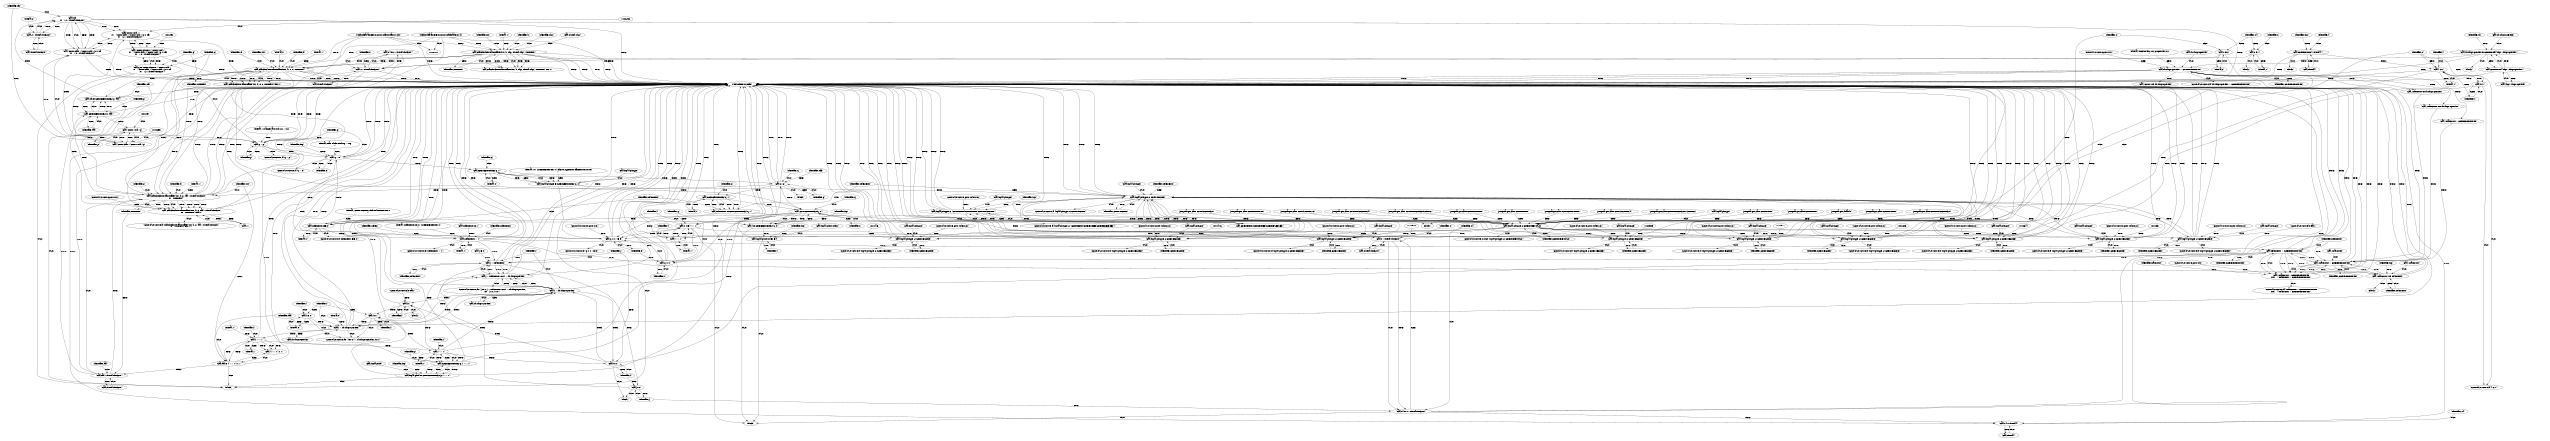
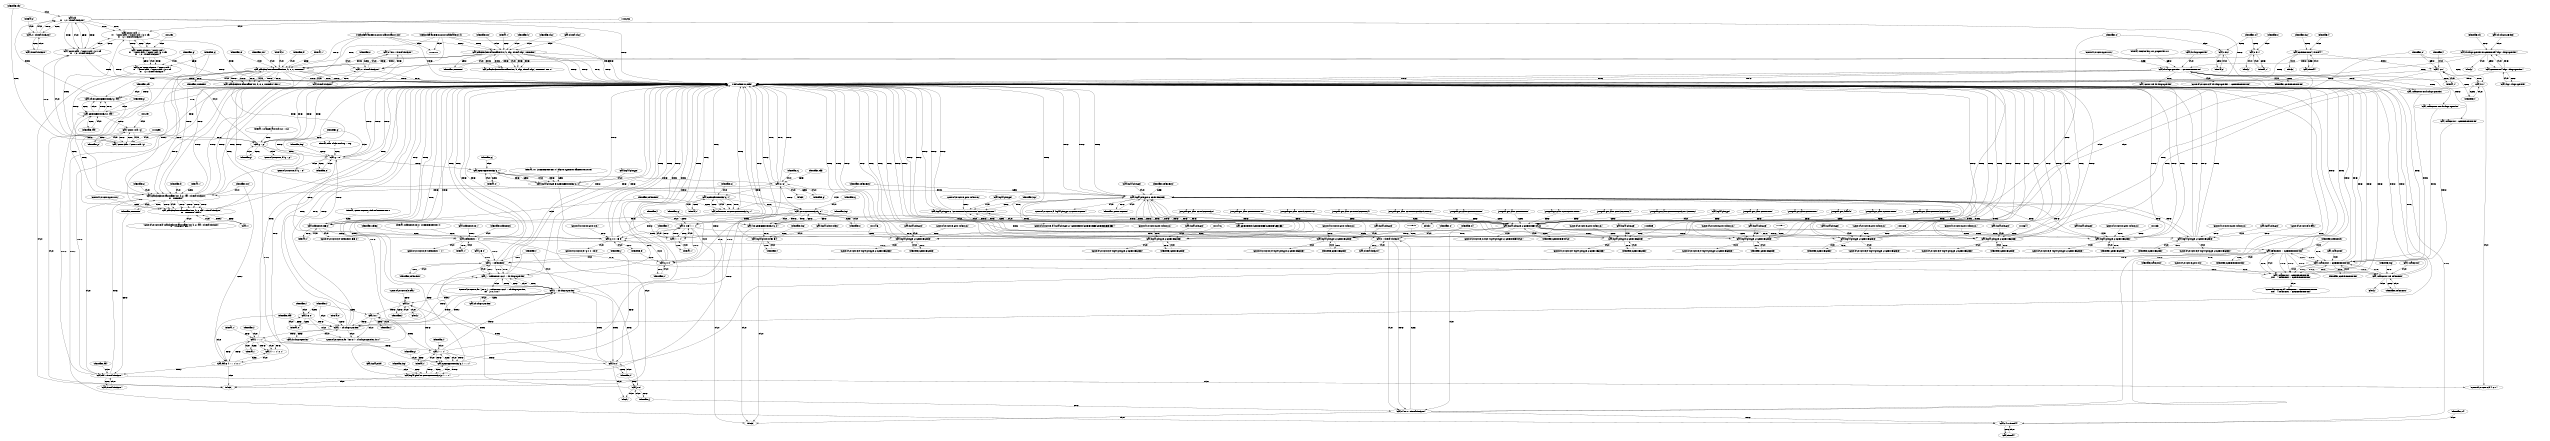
(422, 87) -> (423, 86)
(2491, 208) -> (1295, 383)
